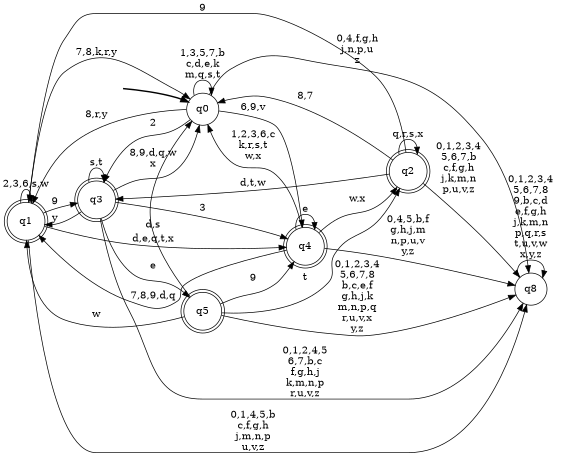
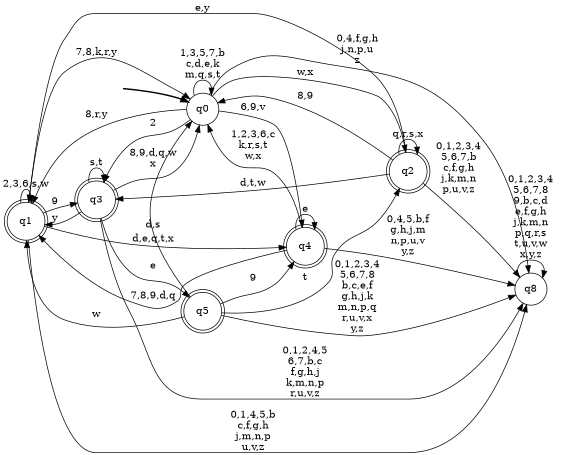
(203, 8) -> (203, 8)
(305, 96) -> (305, 96)
(356, 213) -> (321, 82)
(199, 216) -> none
